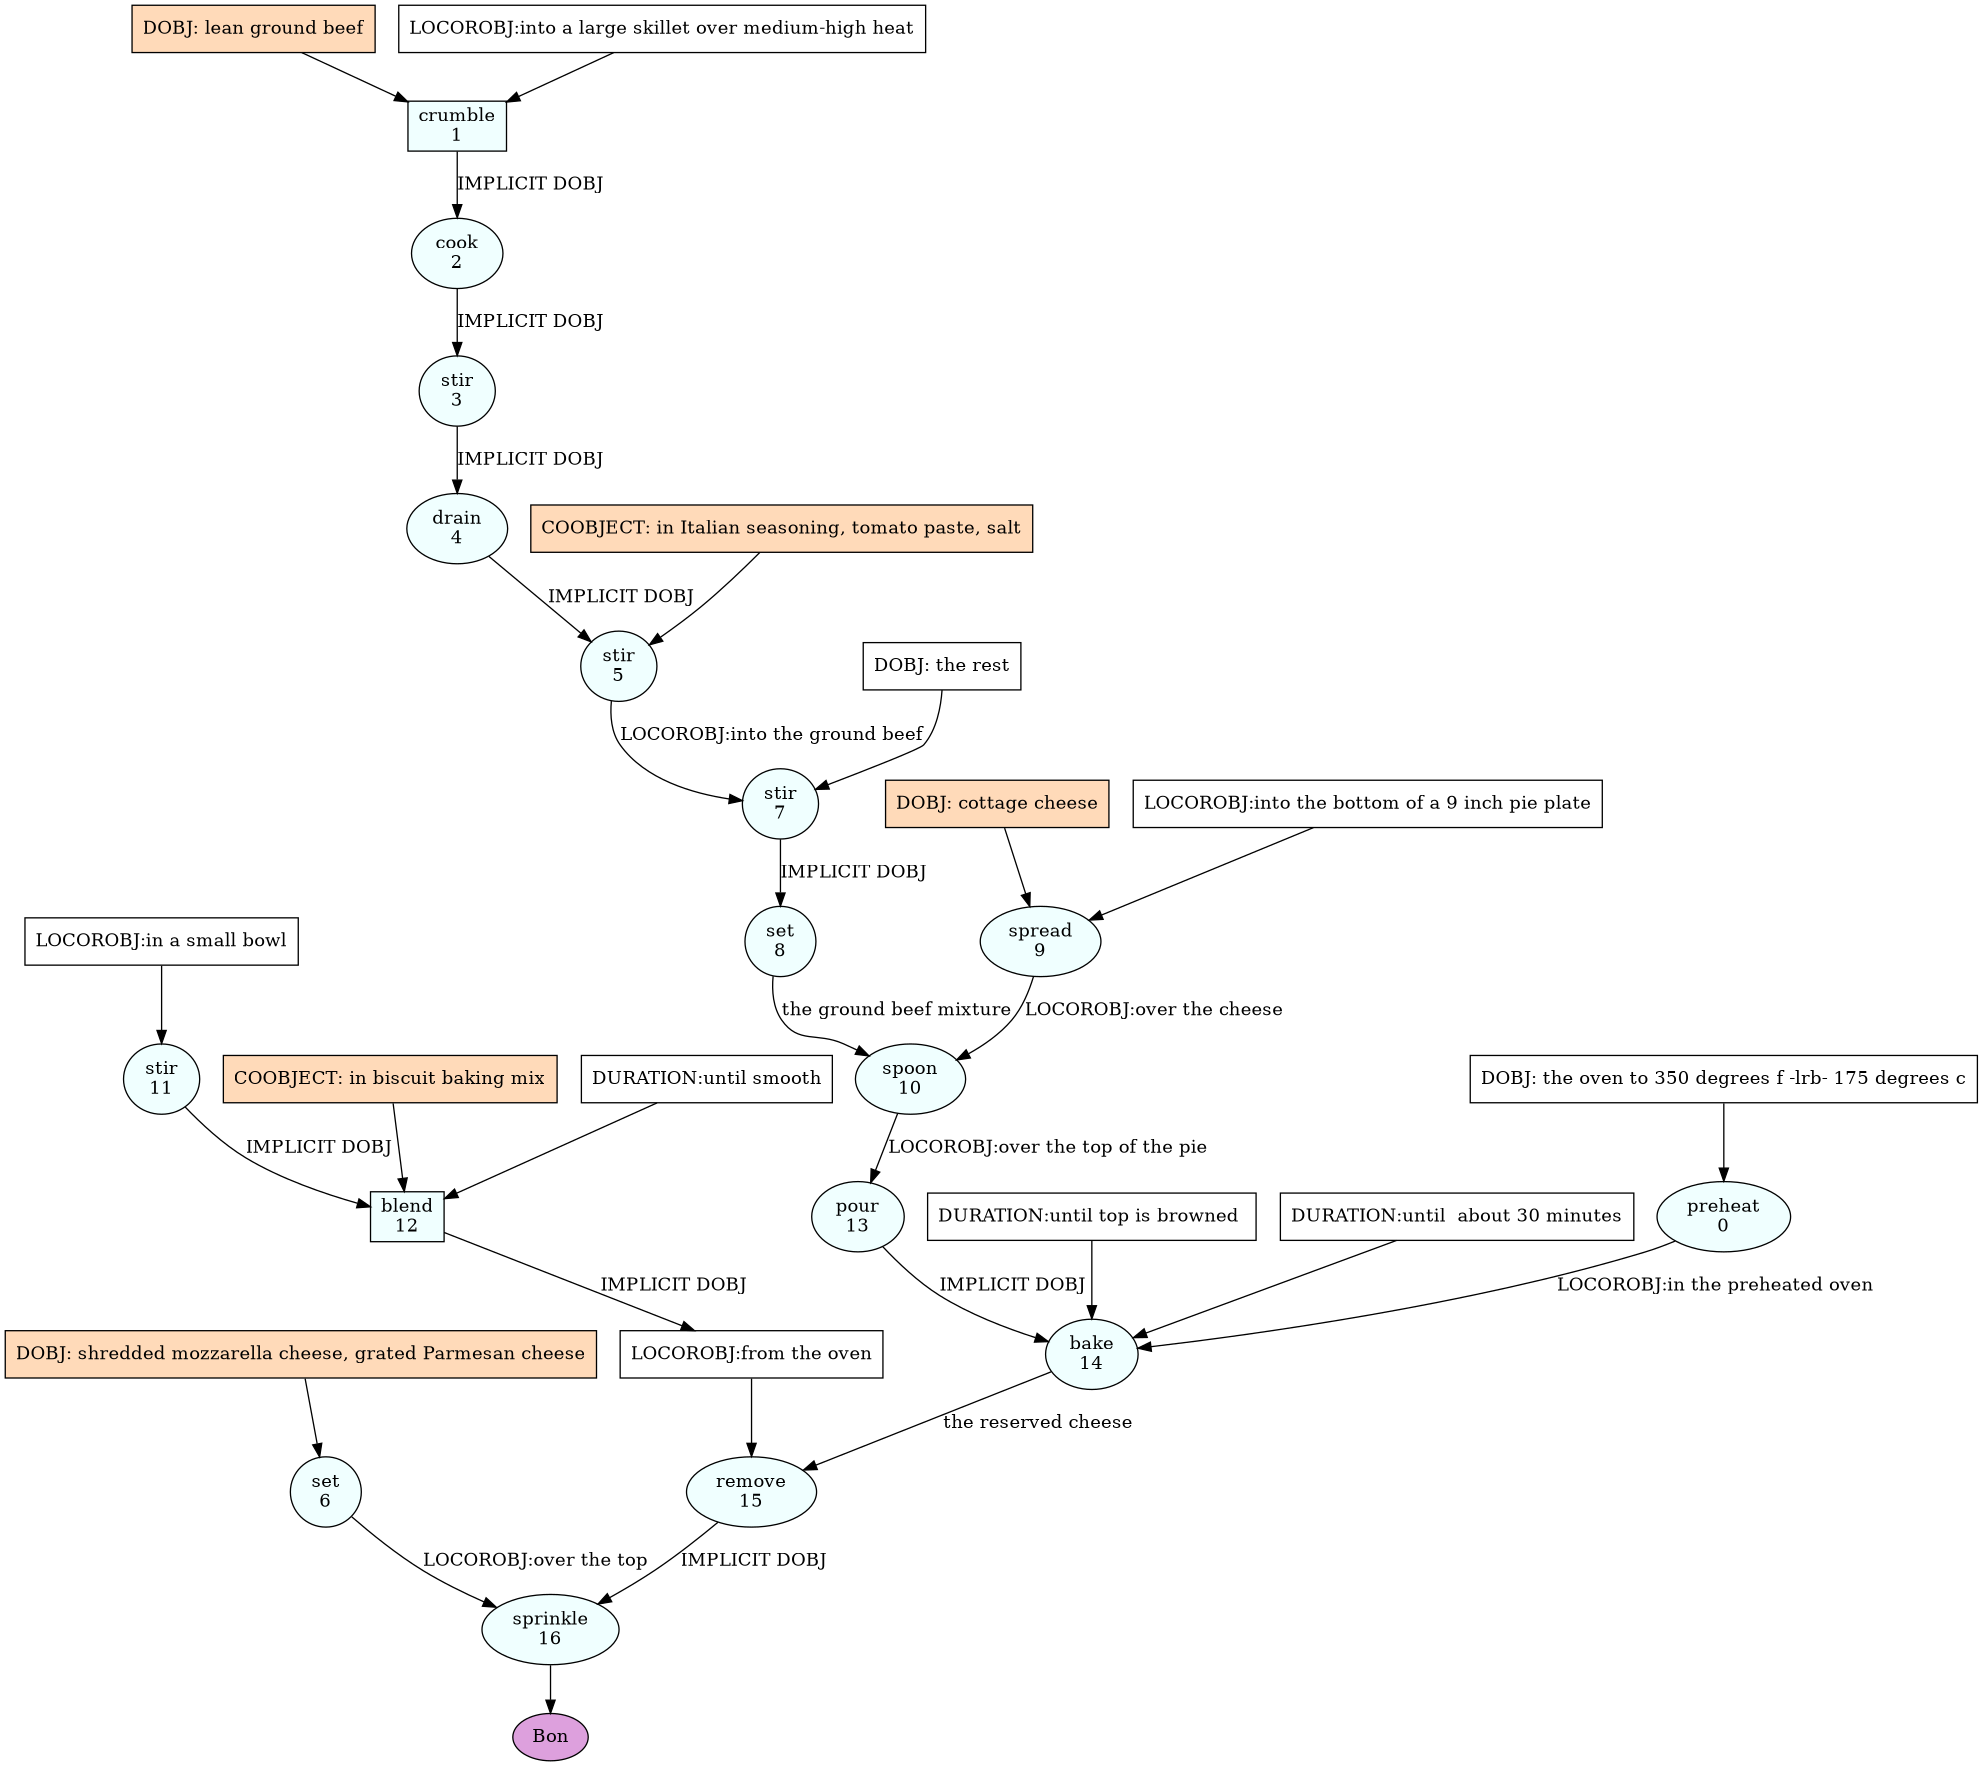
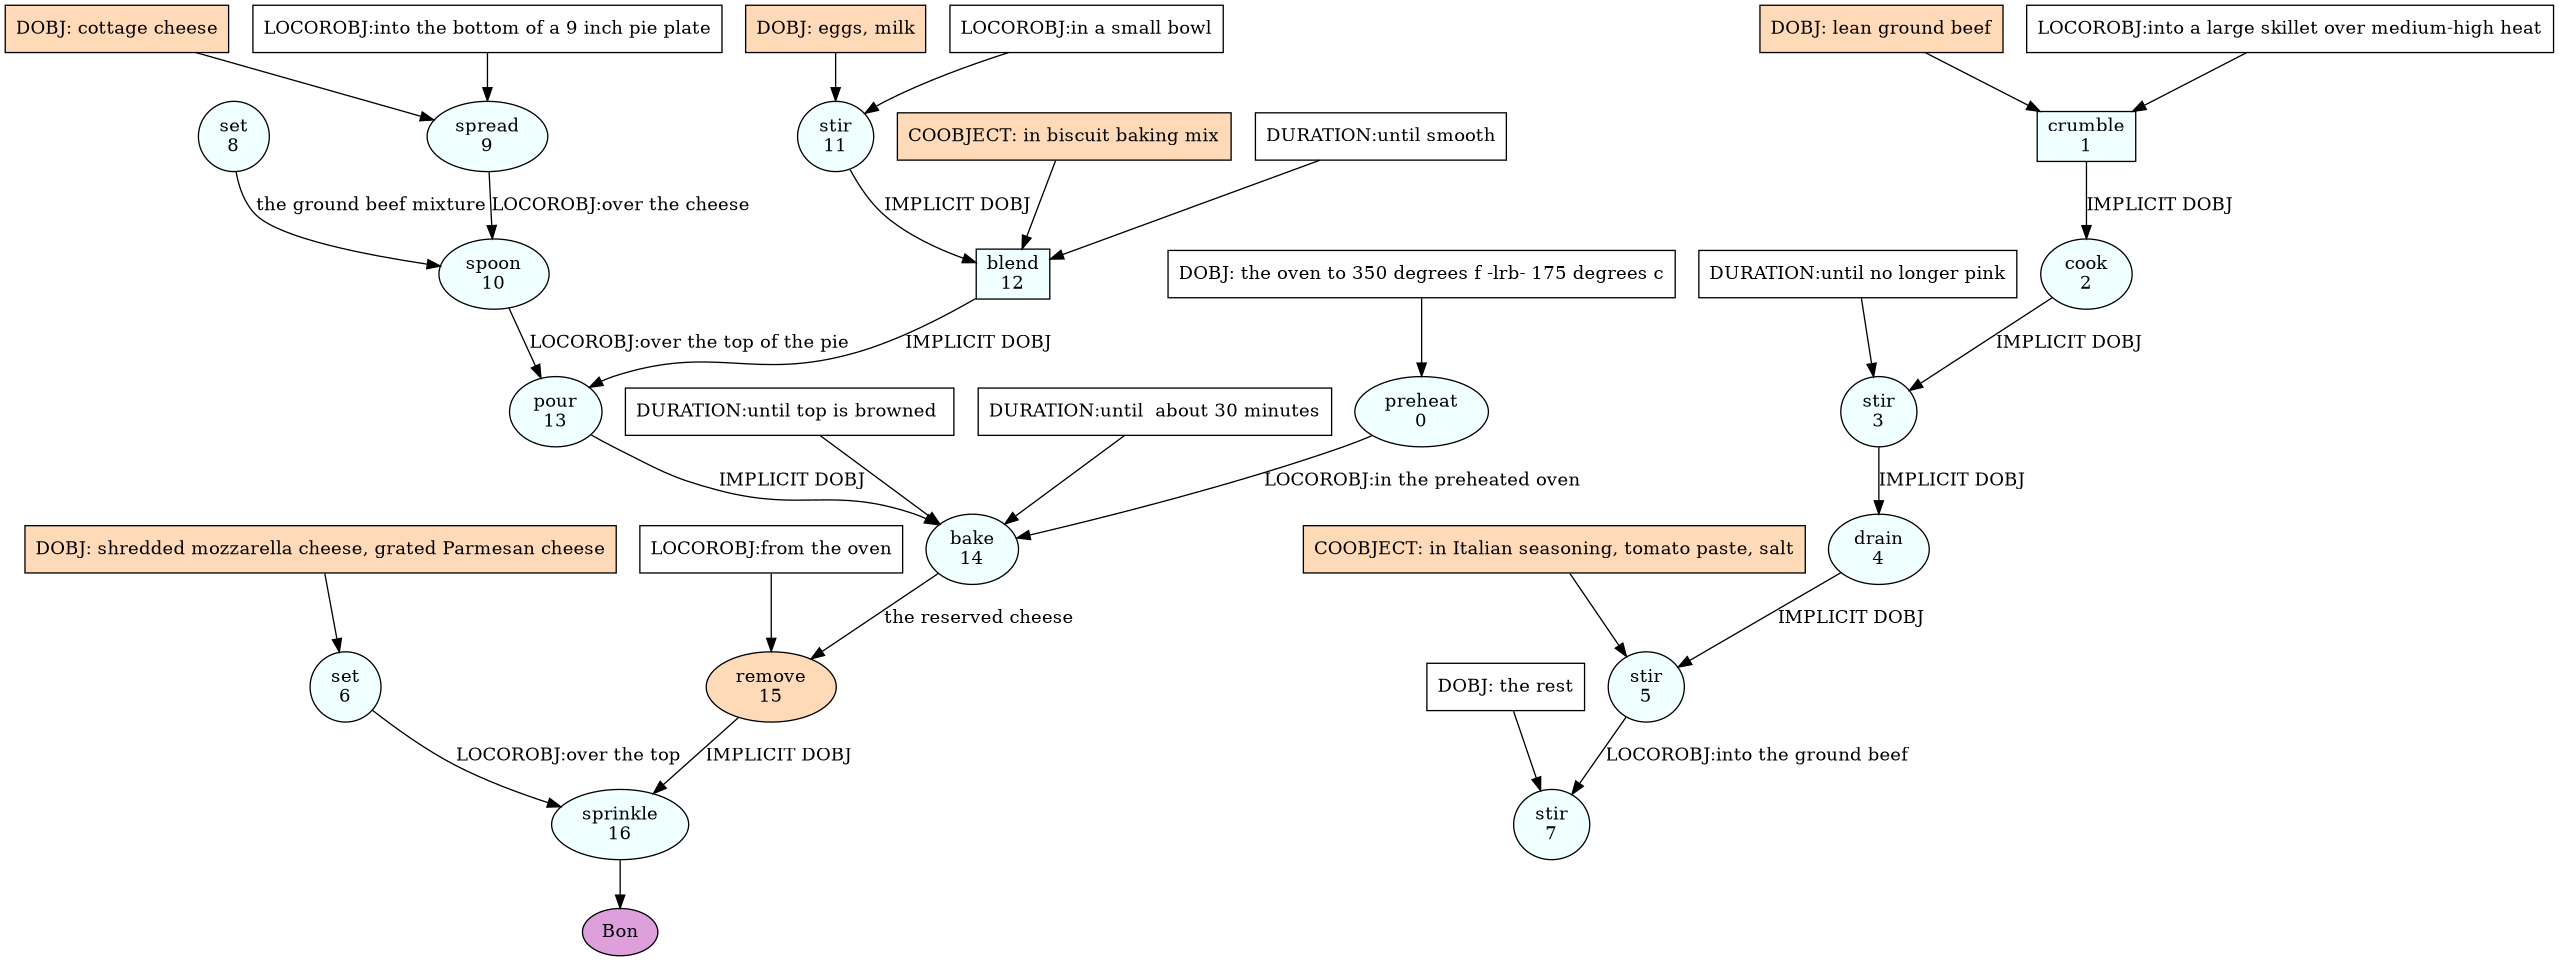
none -> (836, 29)
none -> (1858, 274)
(780, 866) -> none
(563, 1279) -> (794, 364)
(752, 1492) -> (771, 687)
